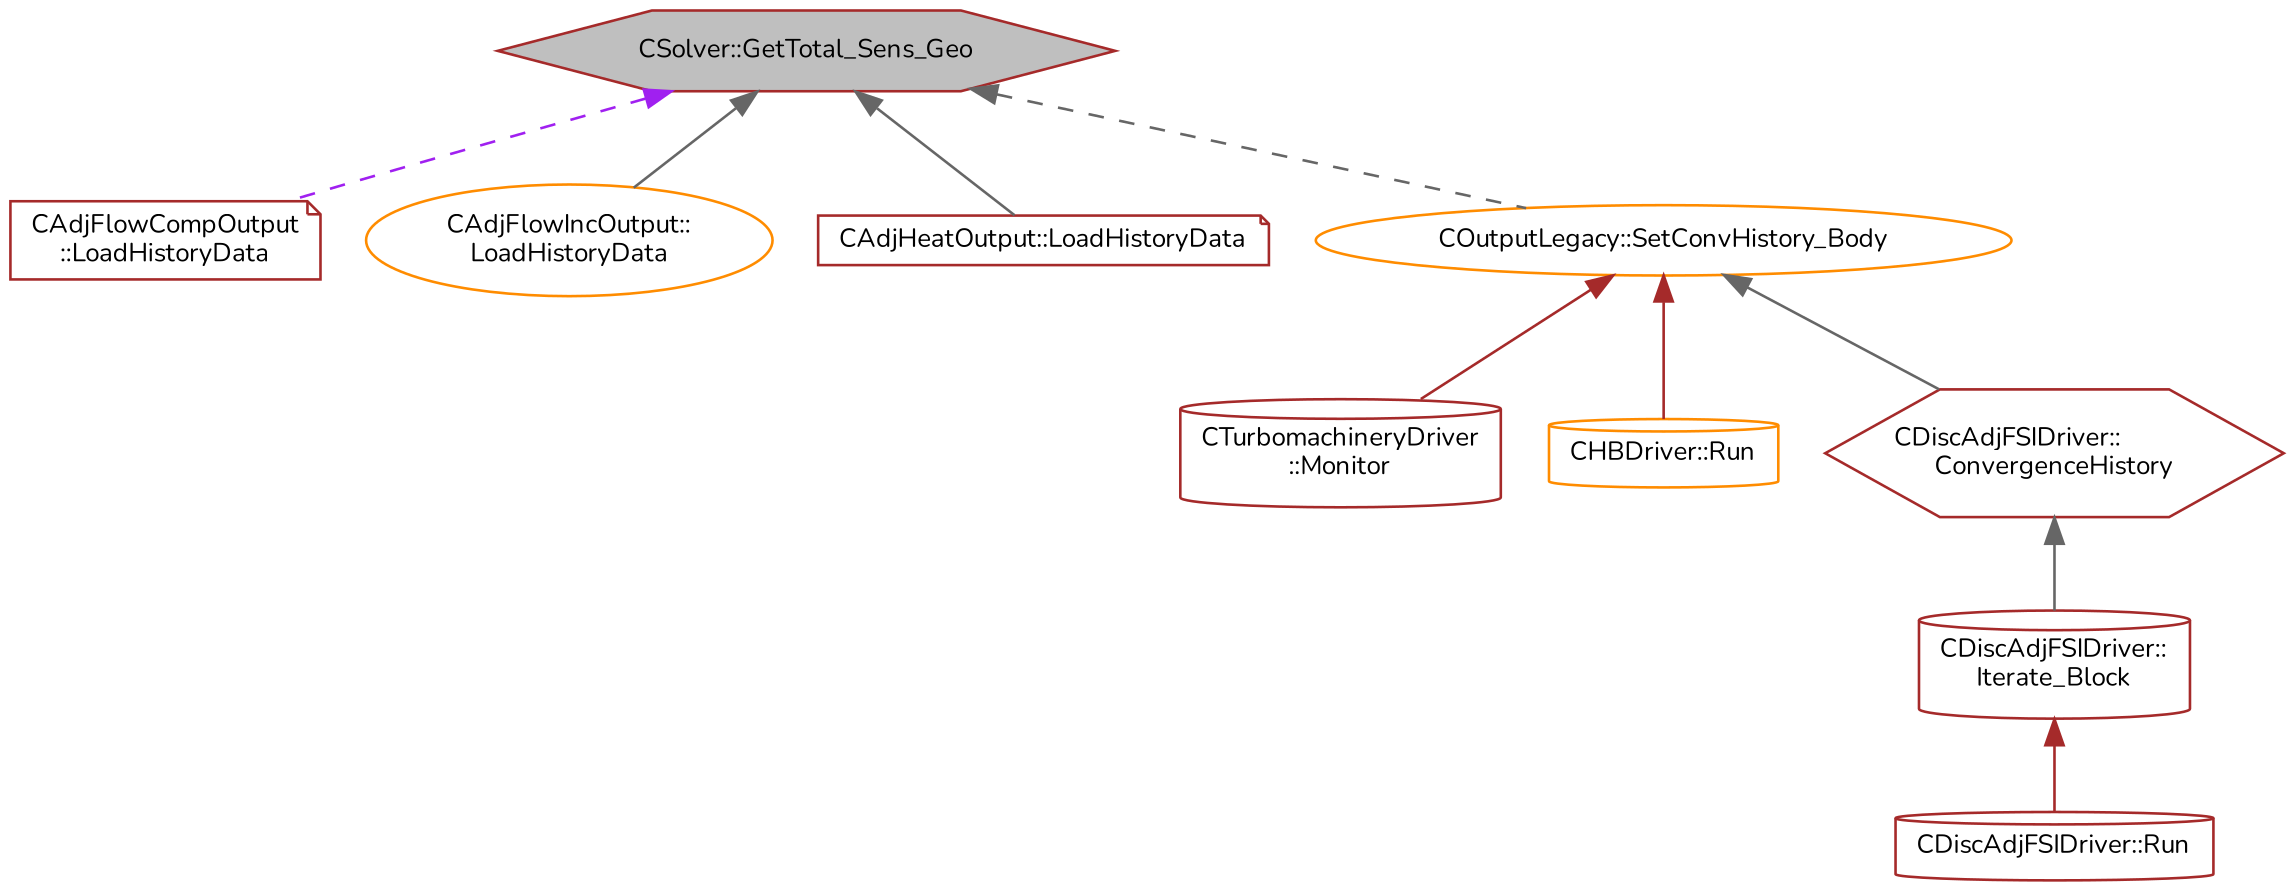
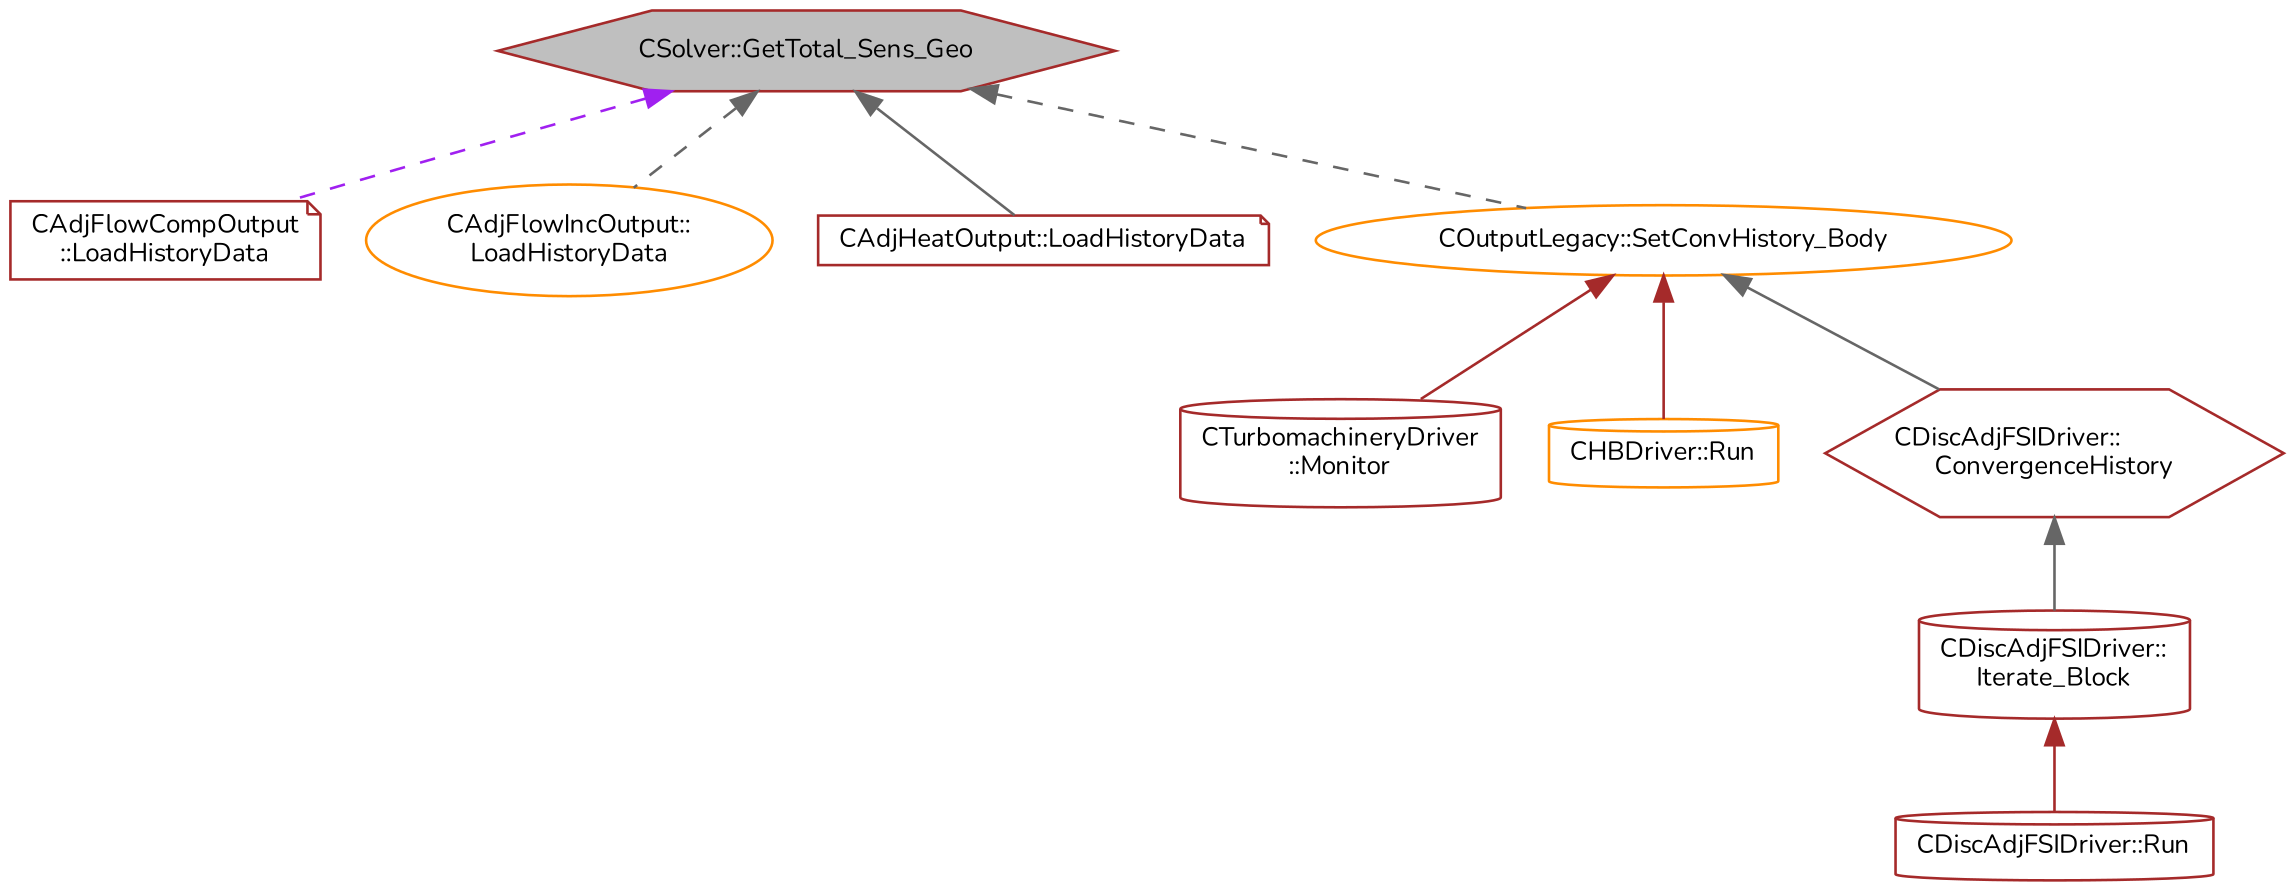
(685, 148) -> (685, 148)
